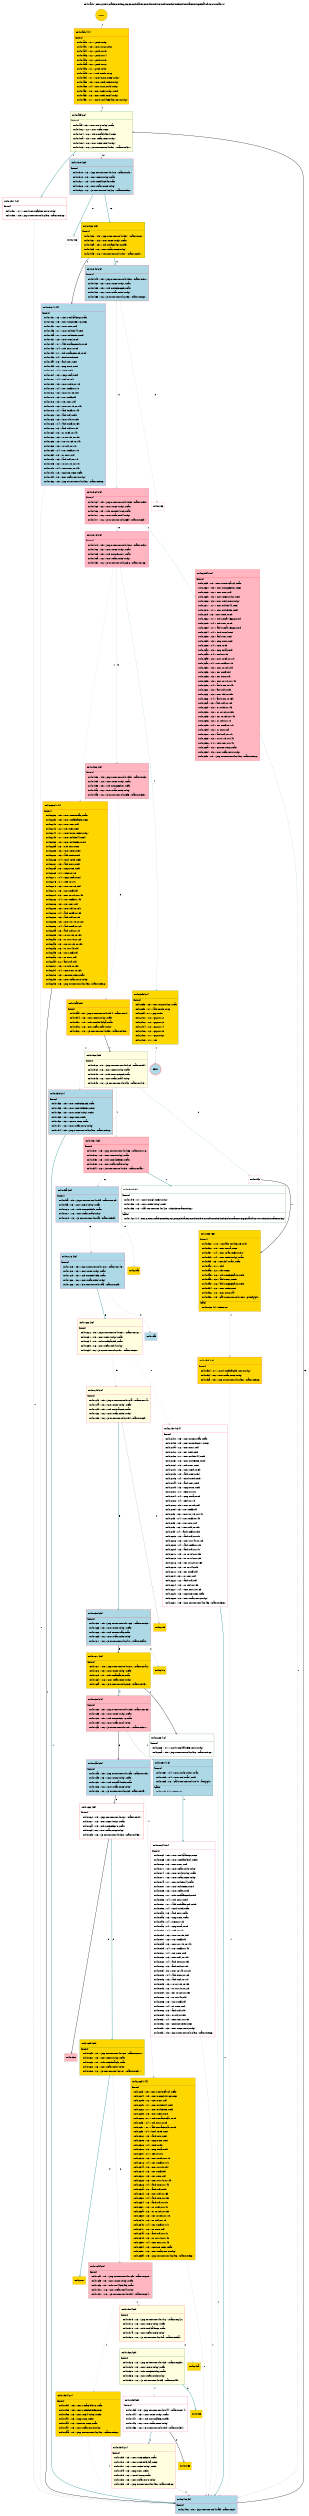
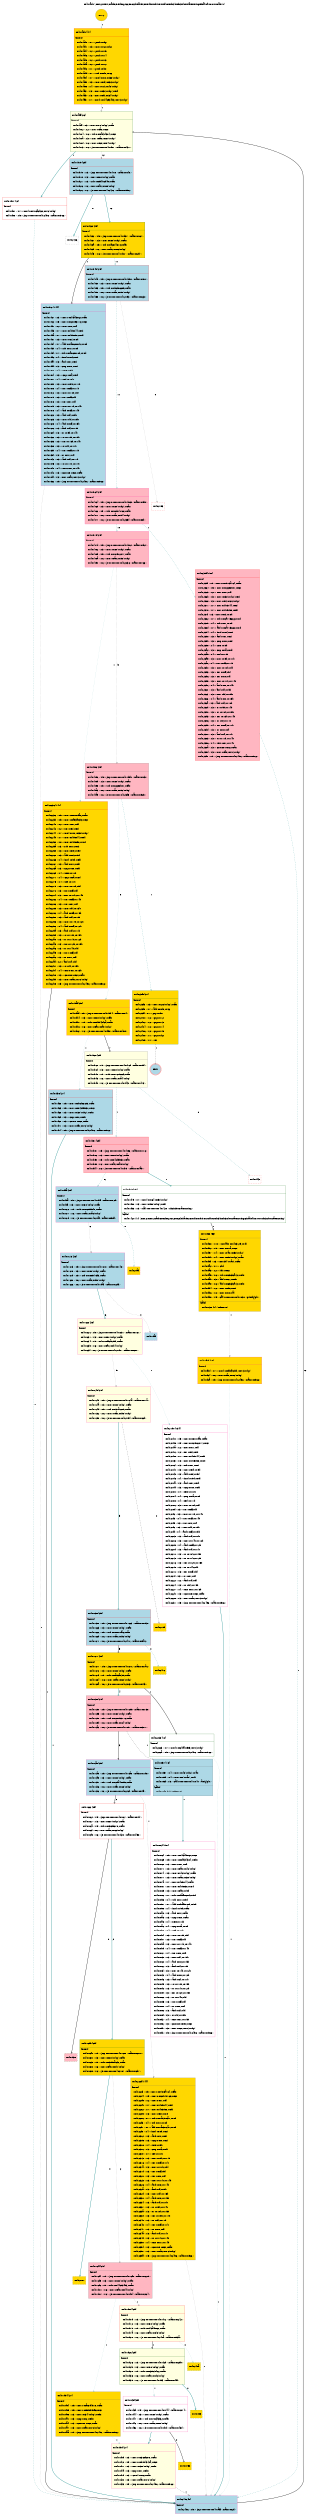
(101, 15) -> (101, 15)
(115, 261) -> (115, 261)
(151, 777) -> (137, 894)
(290, 1210) -> (212, 1226)
(212, 2265) -> none
none -> (152, 2344)
(113, 2491) -> (115, 2440)
